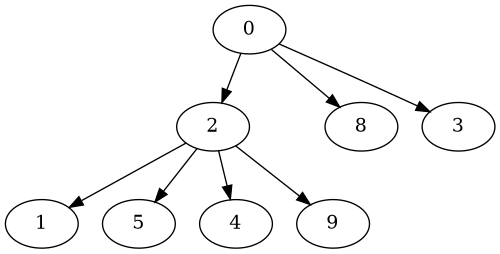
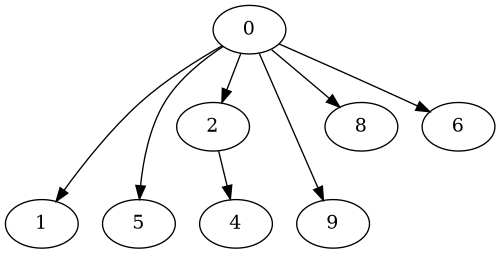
(459, 127) -> (459, 127)
(180, 170) -> (163, 105)
(268, 171) -> (289, 120)
(134, 172) -> (134, 108)
